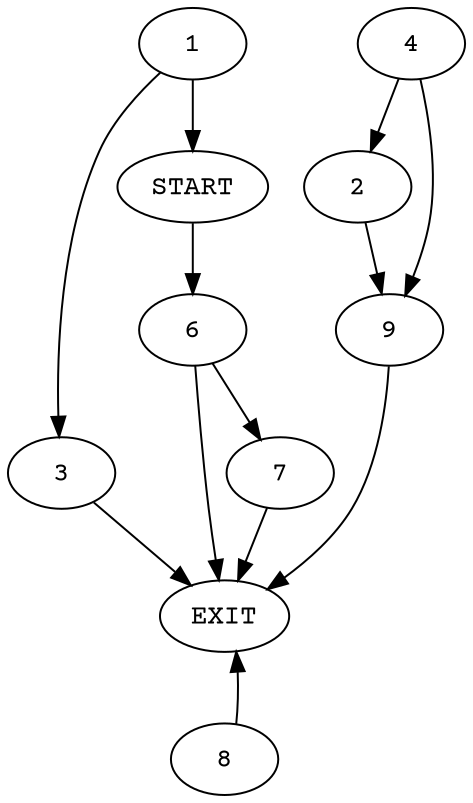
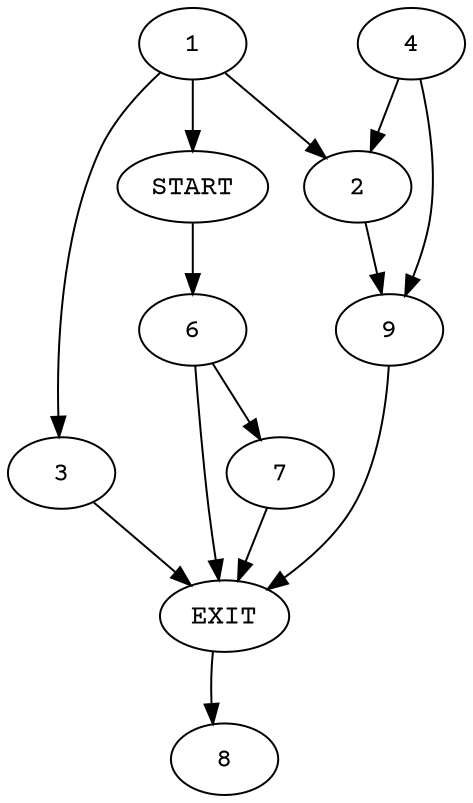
none -> (268, 109)
(238, 698) -> (211, 678)
